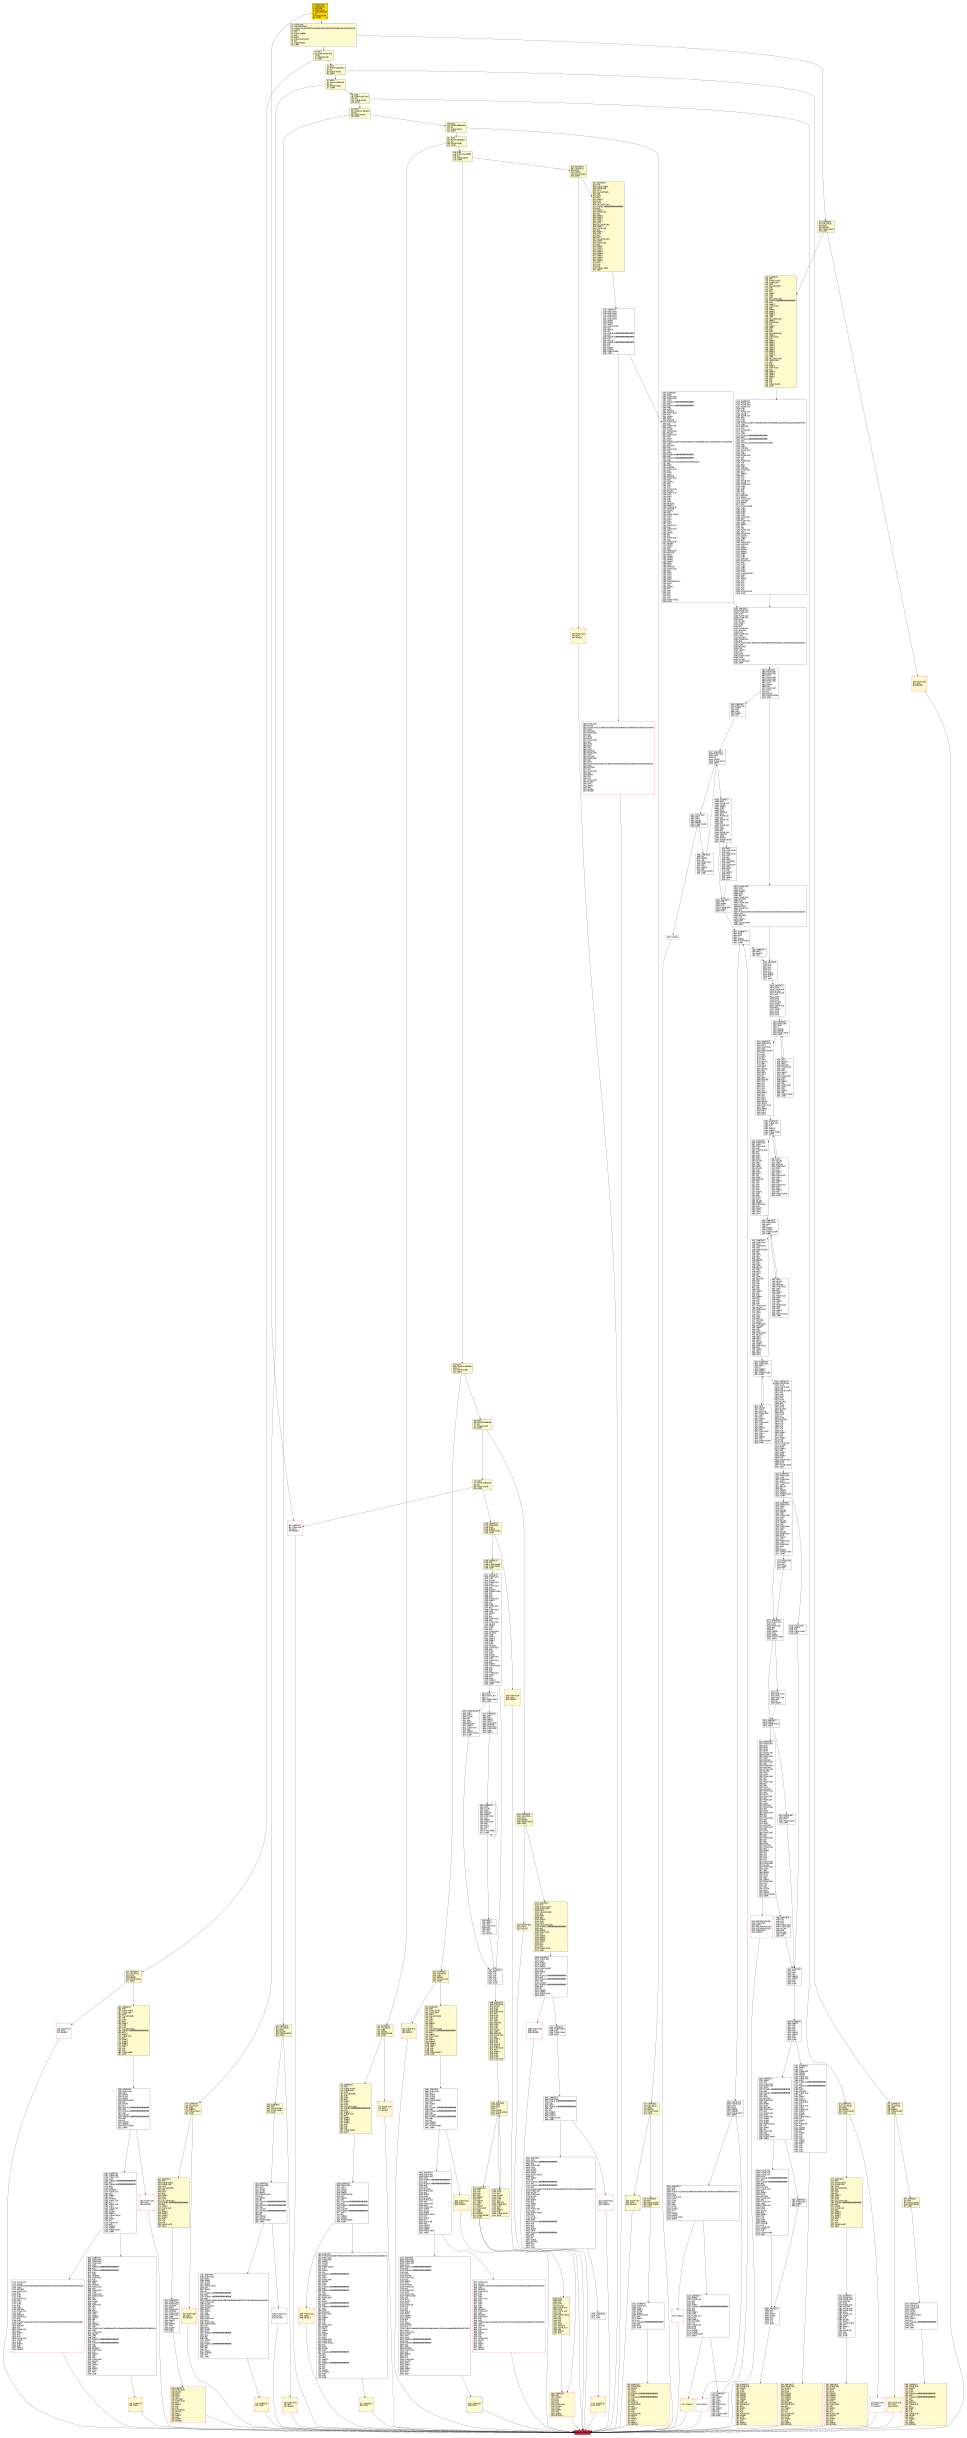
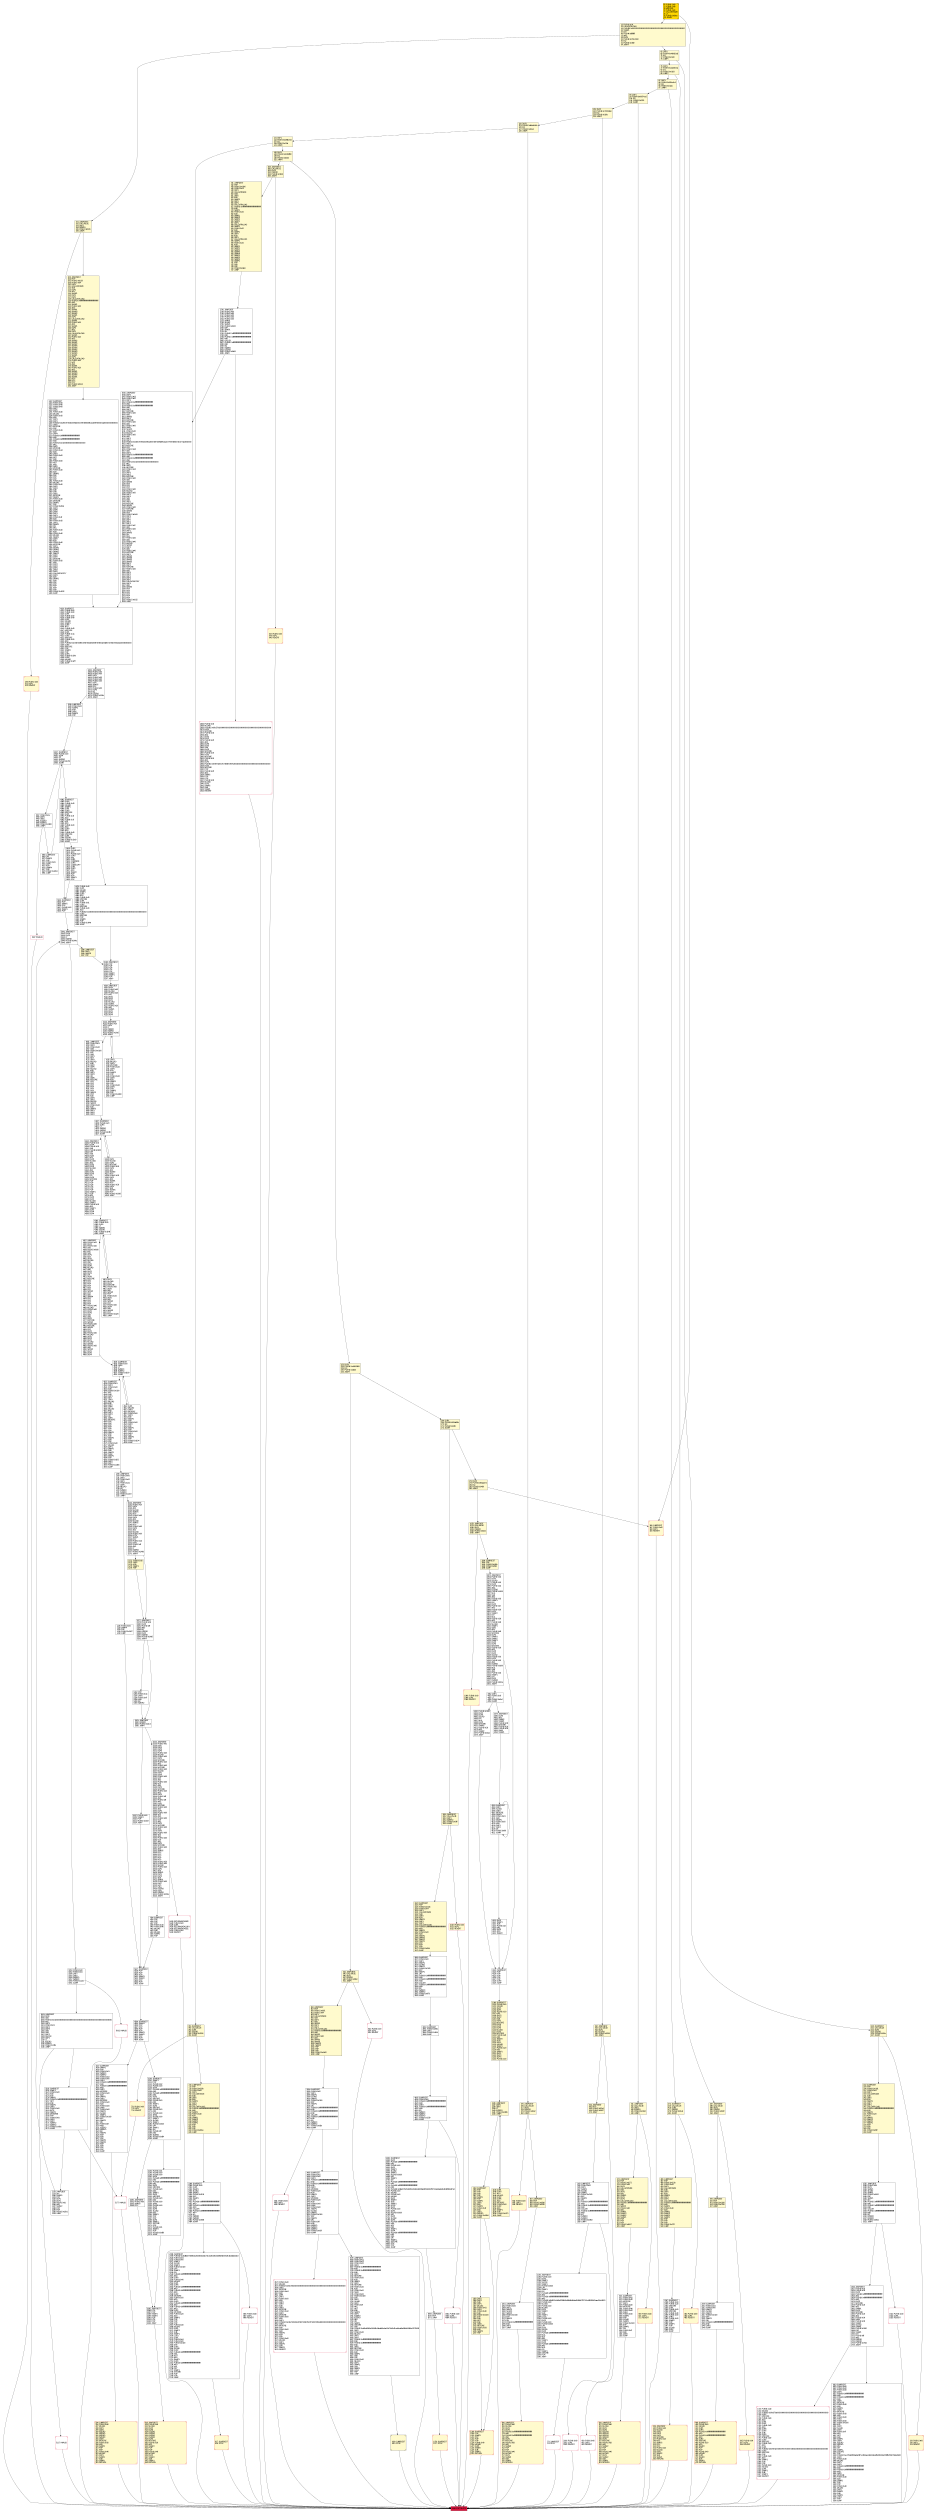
(758, 953) -> (87, 953)
(295, 1528) -> (656, 1528)
(784, 1564) -> (135, 1564)
(64, 2031) -> (916, 2443)
(409, 2031) -> (375, 2031)
(535, 2031) -> none
(461, 2203) -> (281, 2203)
(633, 2203) -> (519, 2203)
(306, 2316) -> (250, 2316)
(392, 2361) -> (128, 2156)
(136, 2405) -> none
(262, 2405) -> (553, 2443)
(290, 2405) -> (588, 2443)
(687, 2405) -> (120, 2203)
(877, 2405) -> (645, 2316)
